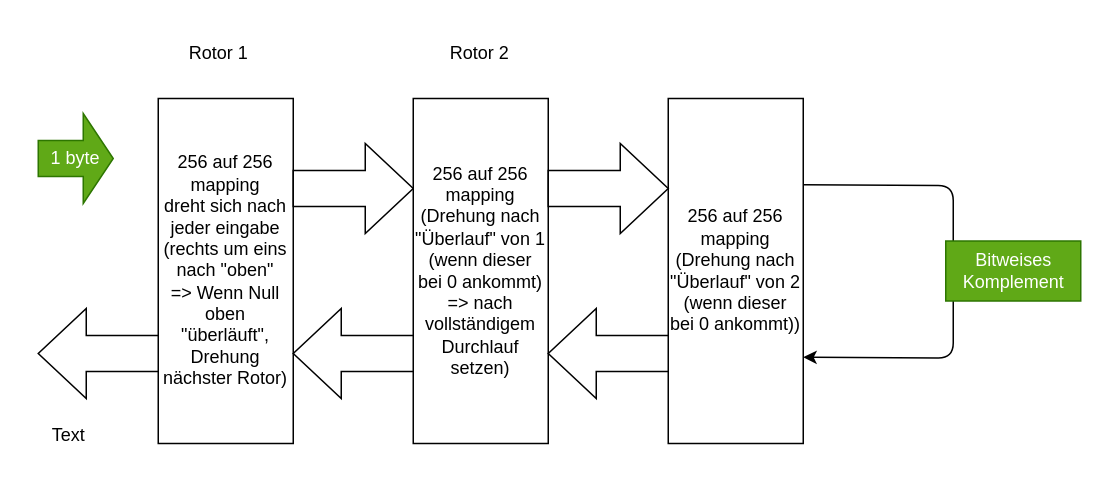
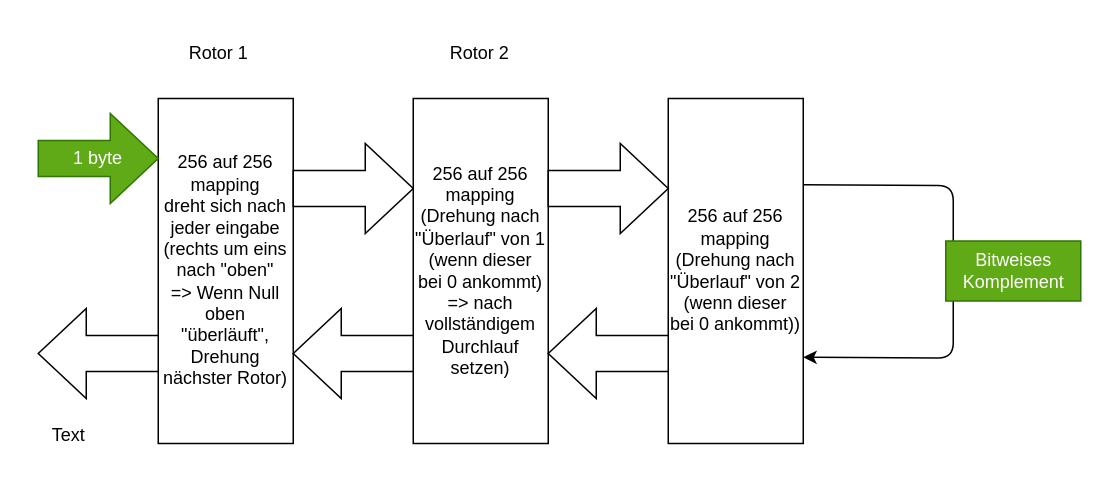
(76, 158) -> (98, 158)
